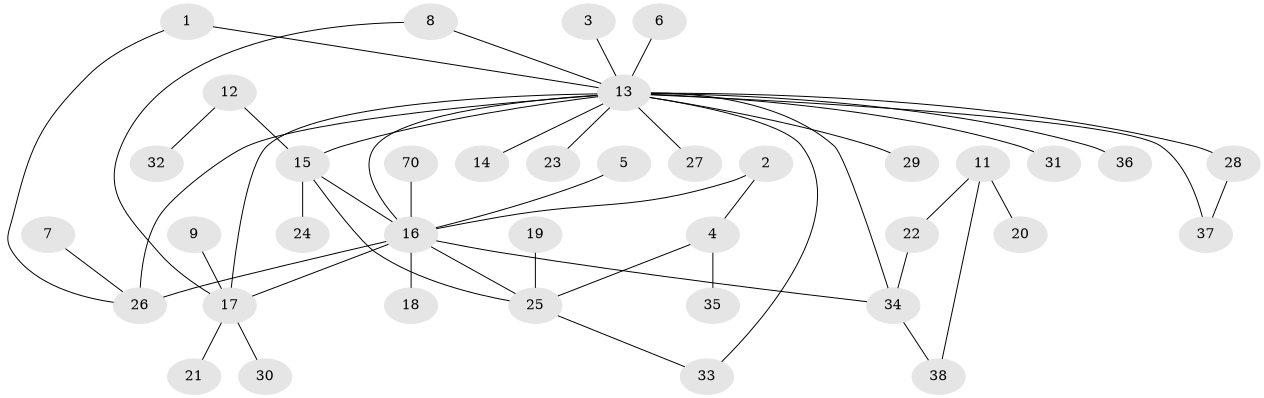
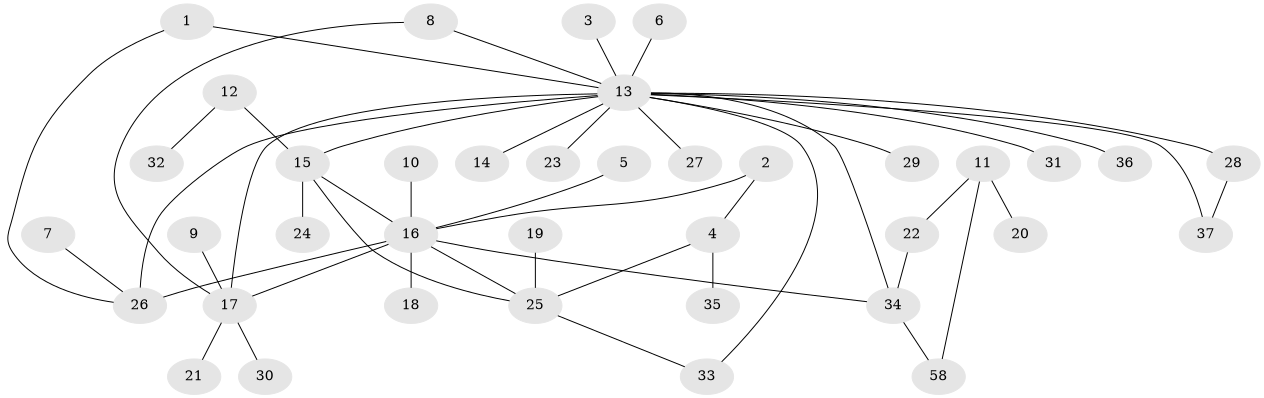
(378, 144) -> none
(411, 164) -> (411, 164)
(939, 377) -> (939, 377)
